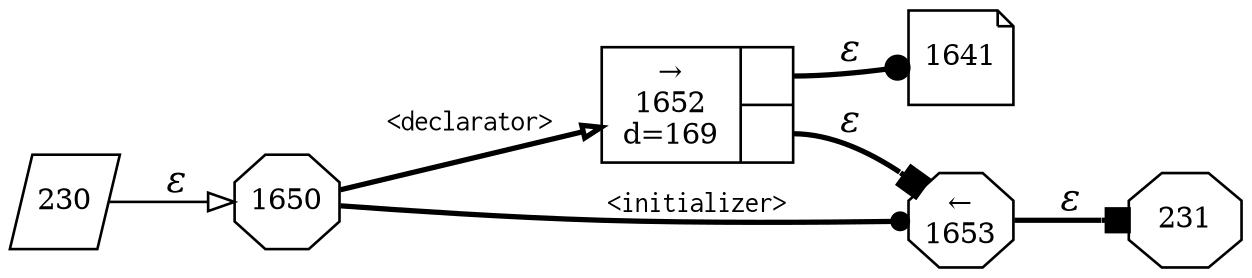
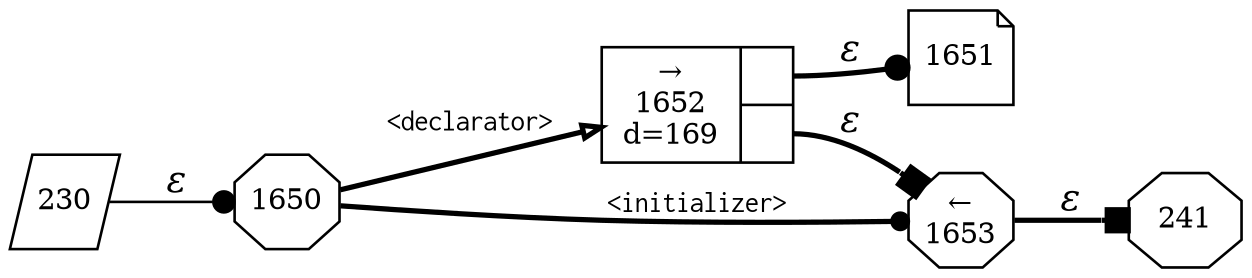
(961, 58) -> (961, 58)
(159, 202) -> (161, 202)
(1185, 220) -> (1185, 220)
